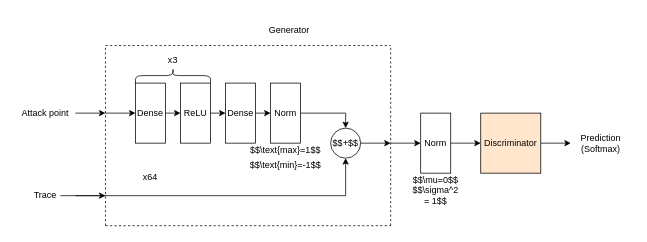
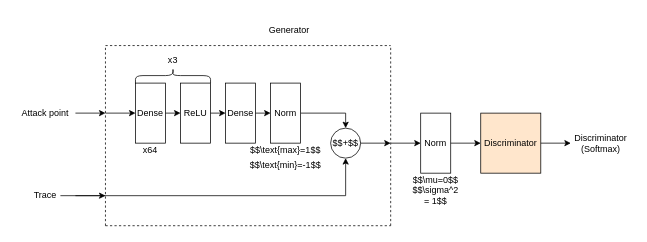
(600, 143) -> (600, 143)
(150, 177) -> (150, 150)
